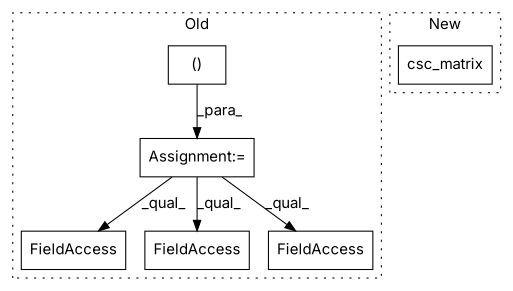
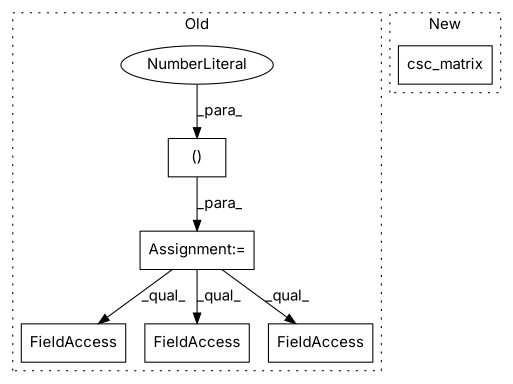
none -> (197, 65)
